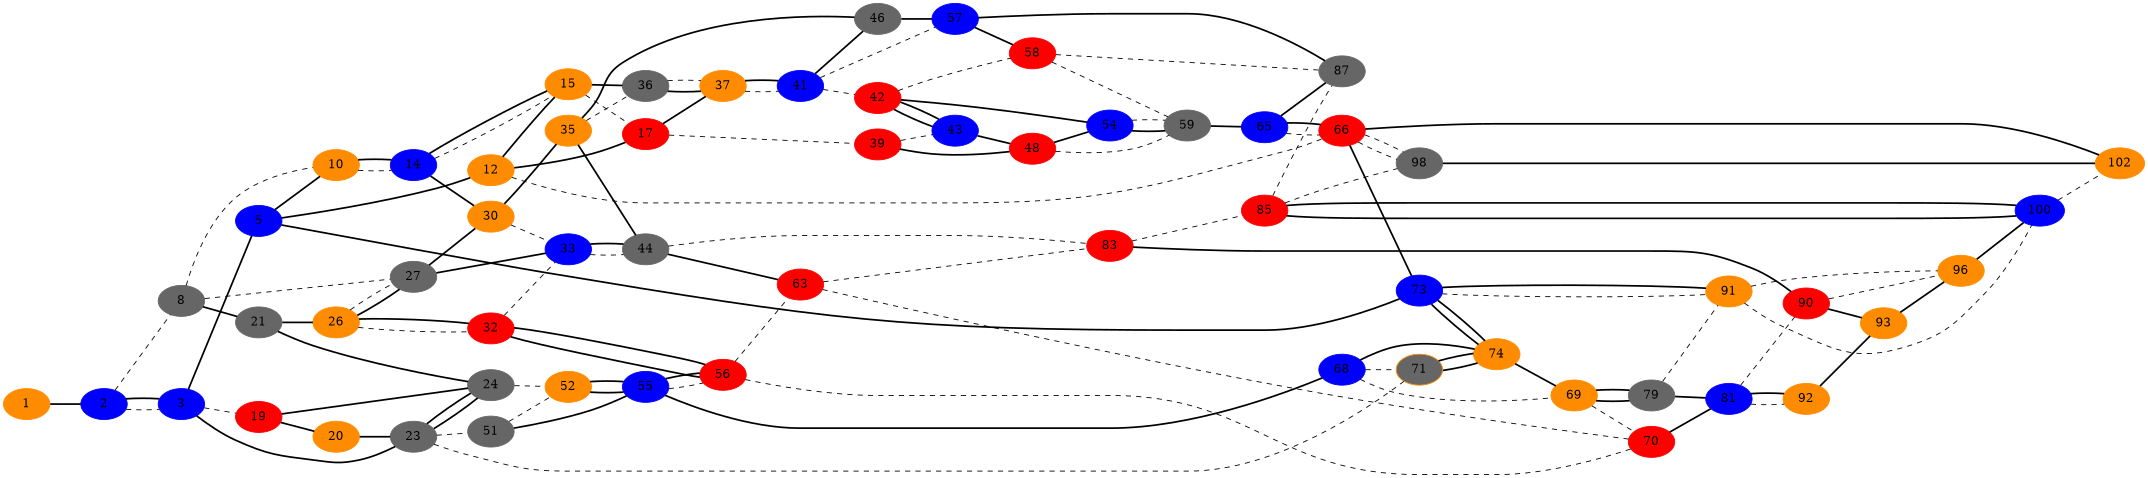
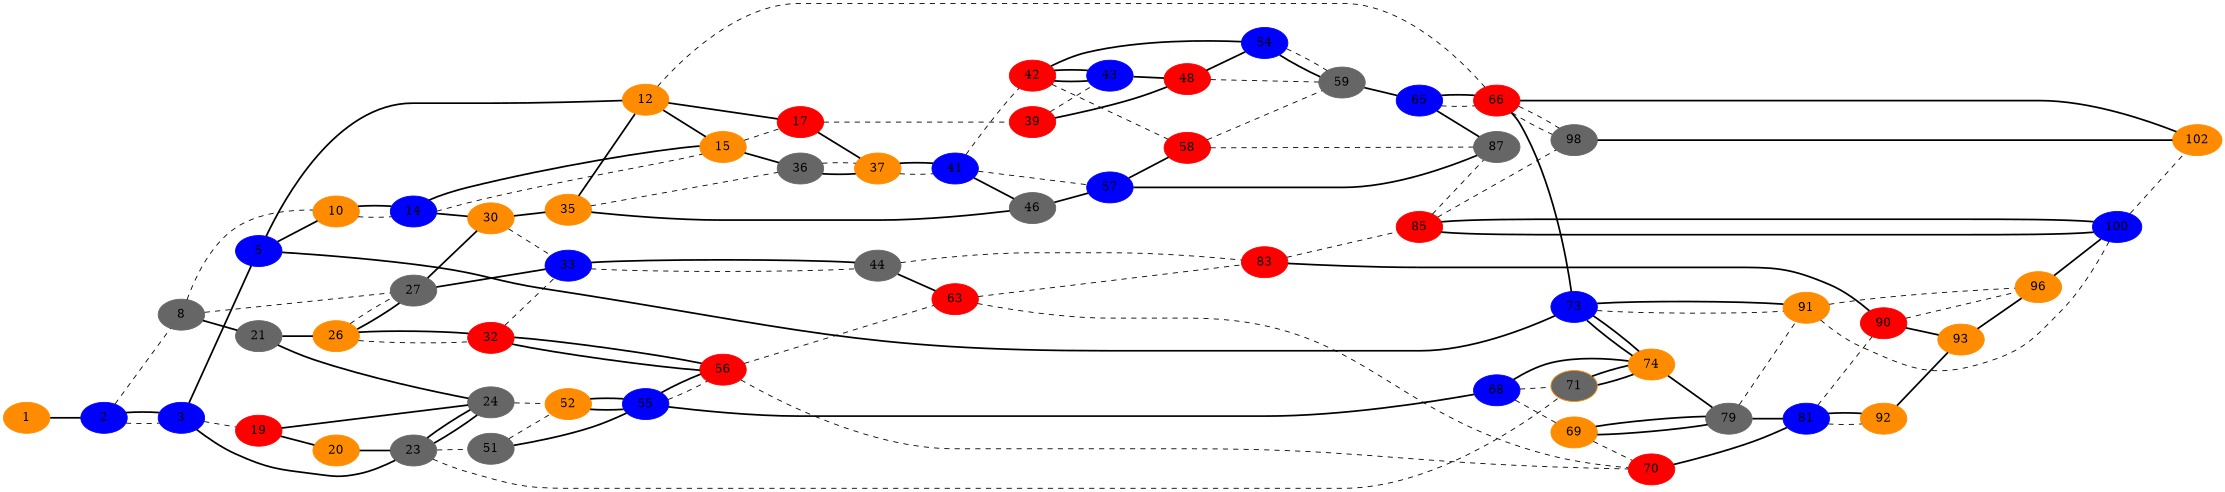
(607, 190) -> (608, 153)
(1536, 375) -> (1690, 392)
